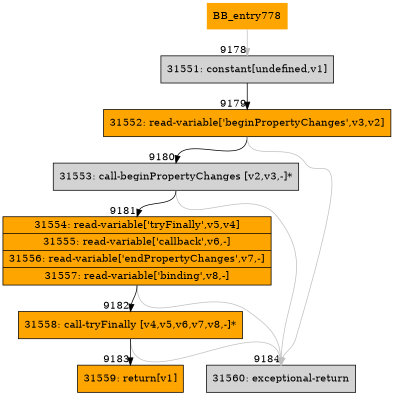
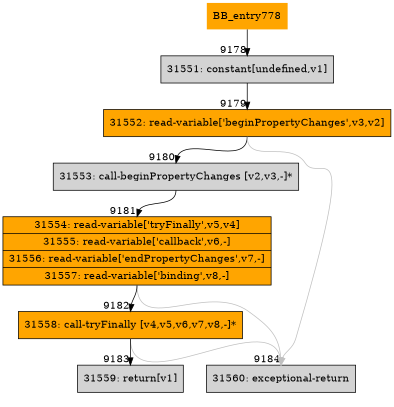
(247, 39) -> (247, 39)
(285, 229) -> none
(130, 379) -> (130, 379)
